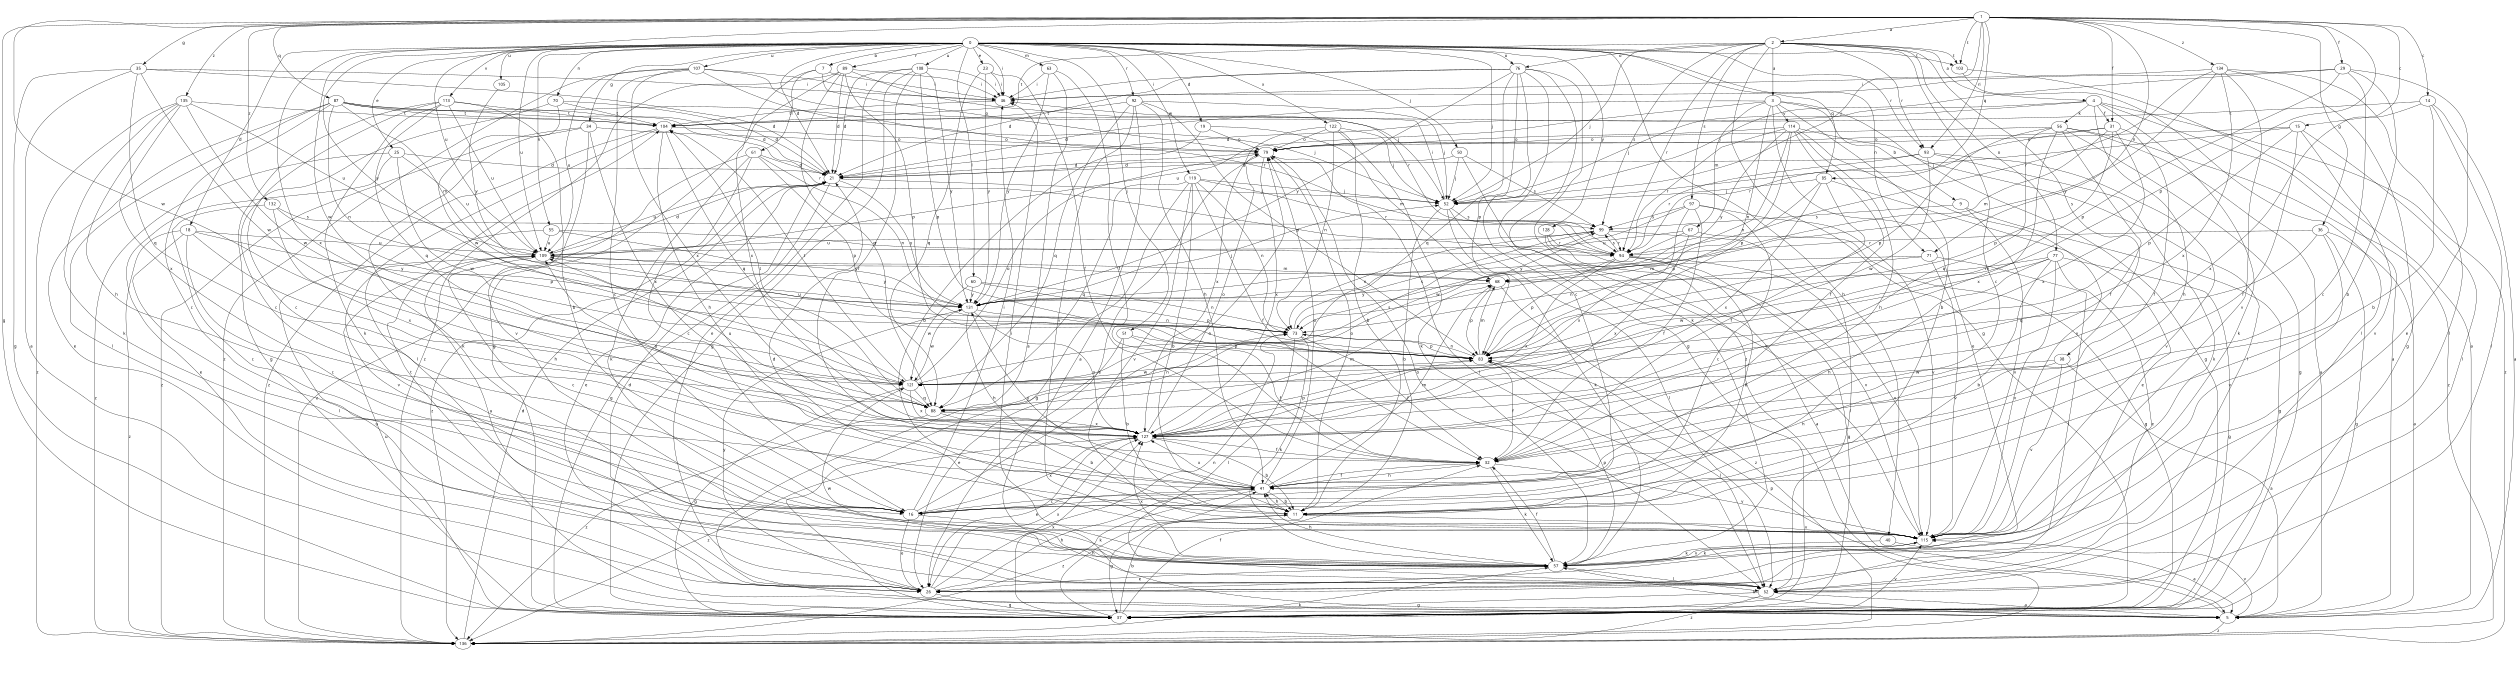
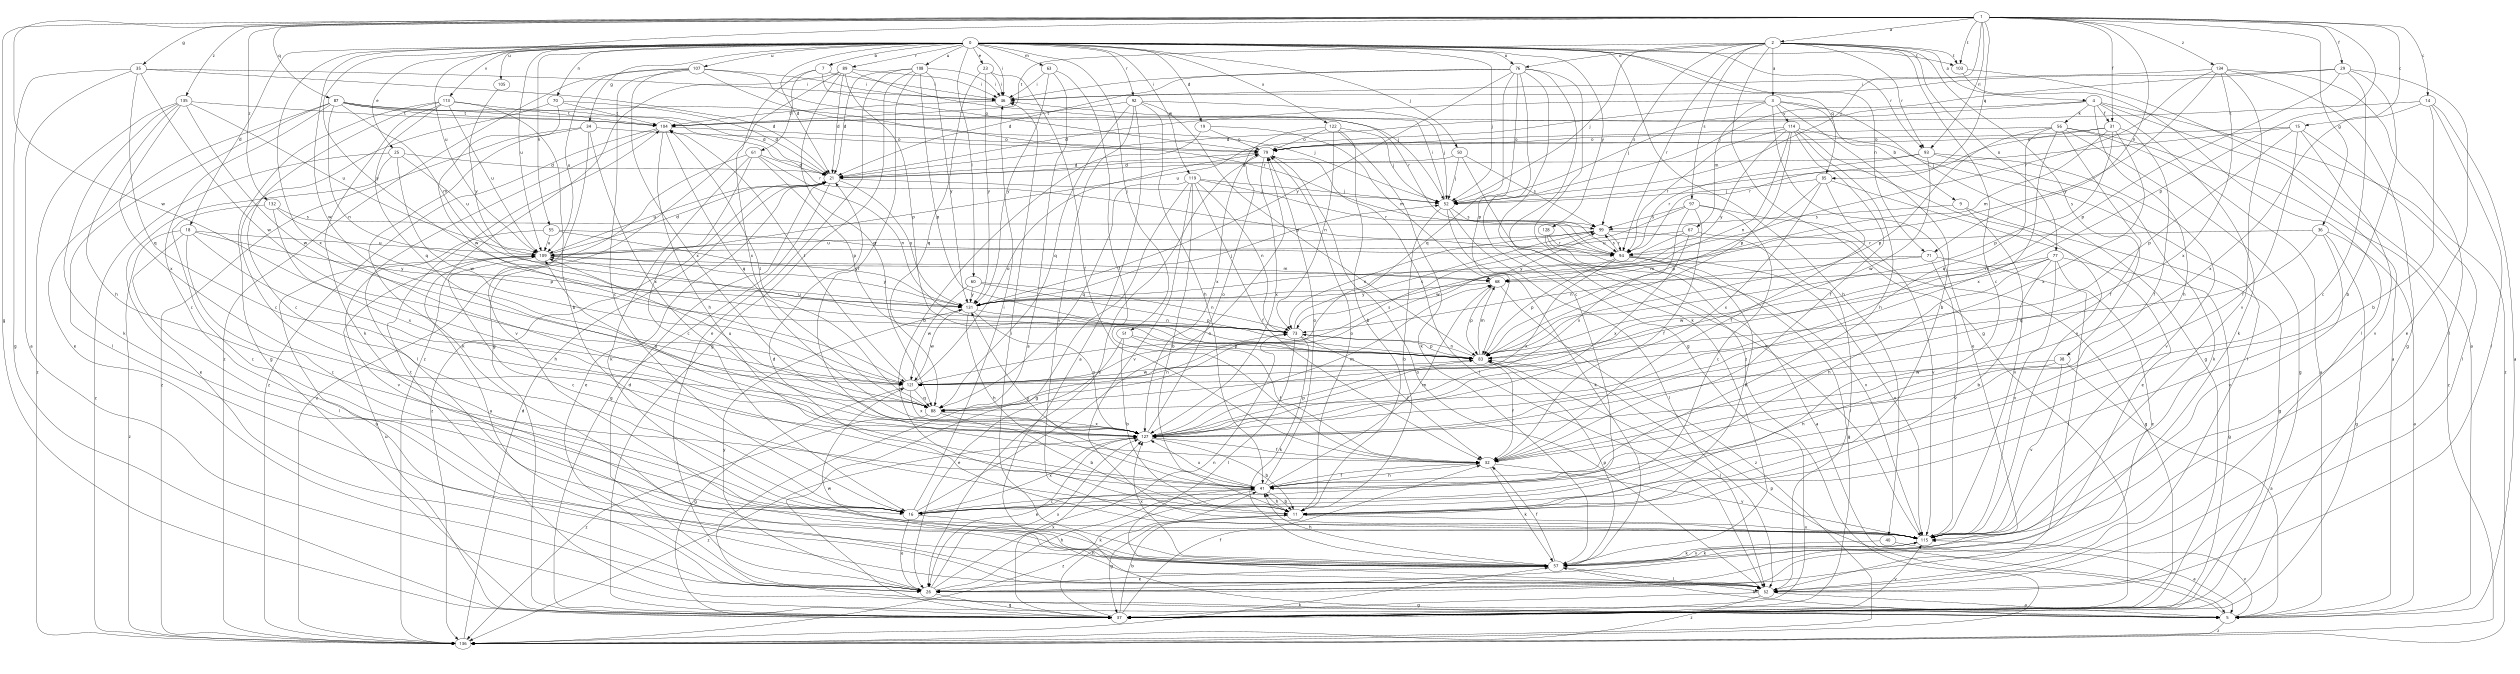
(1574, 275) -> none
